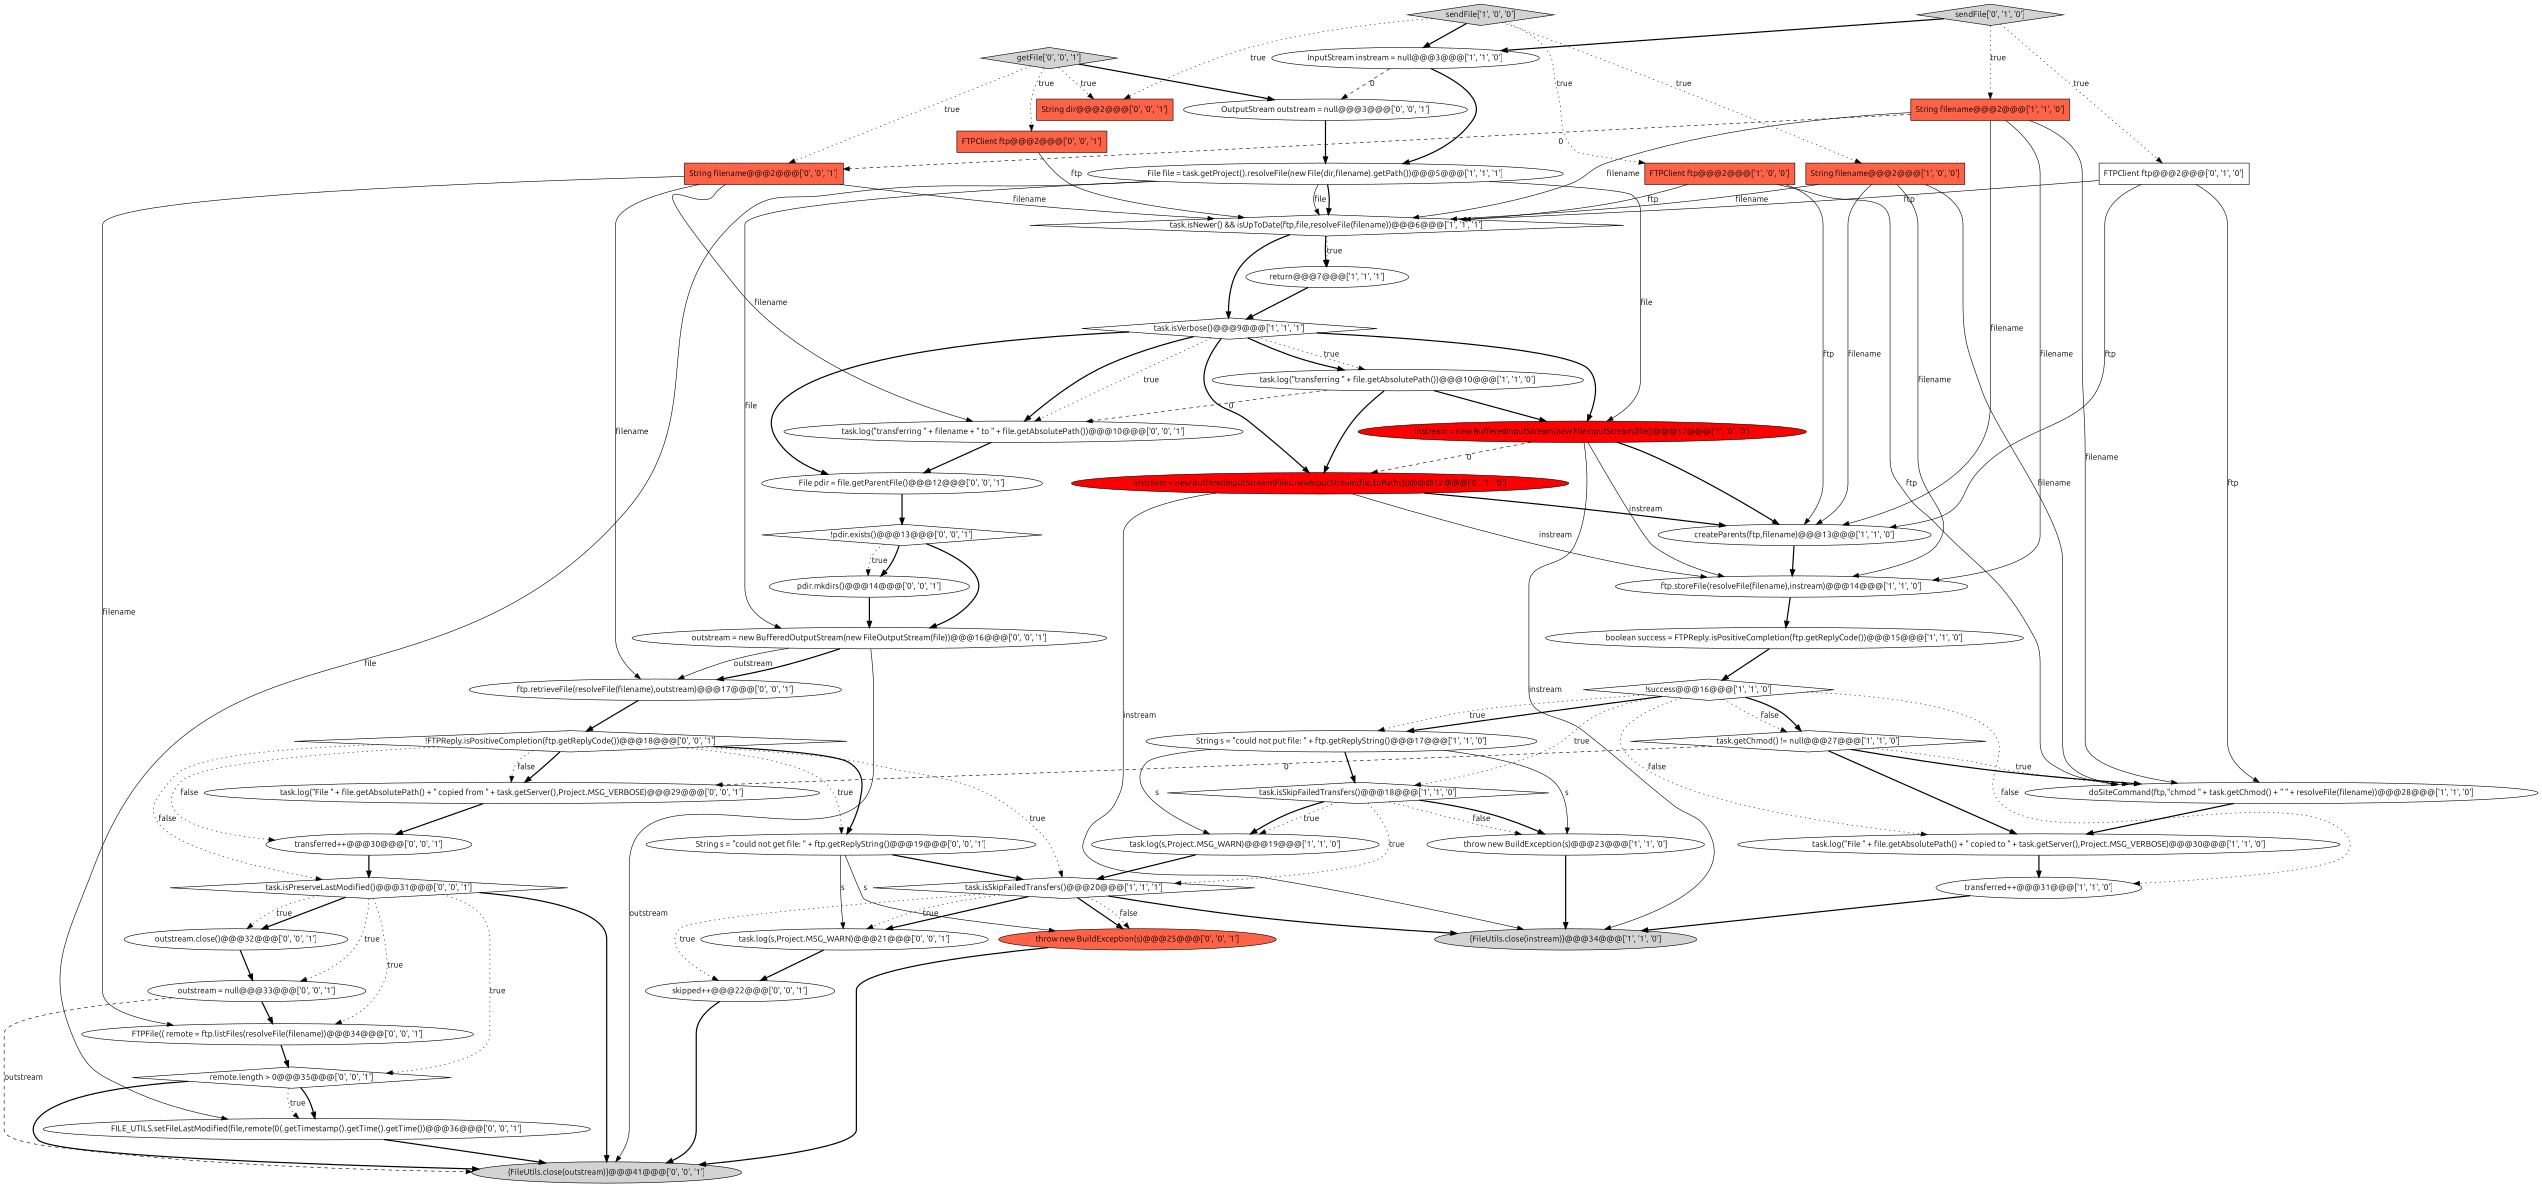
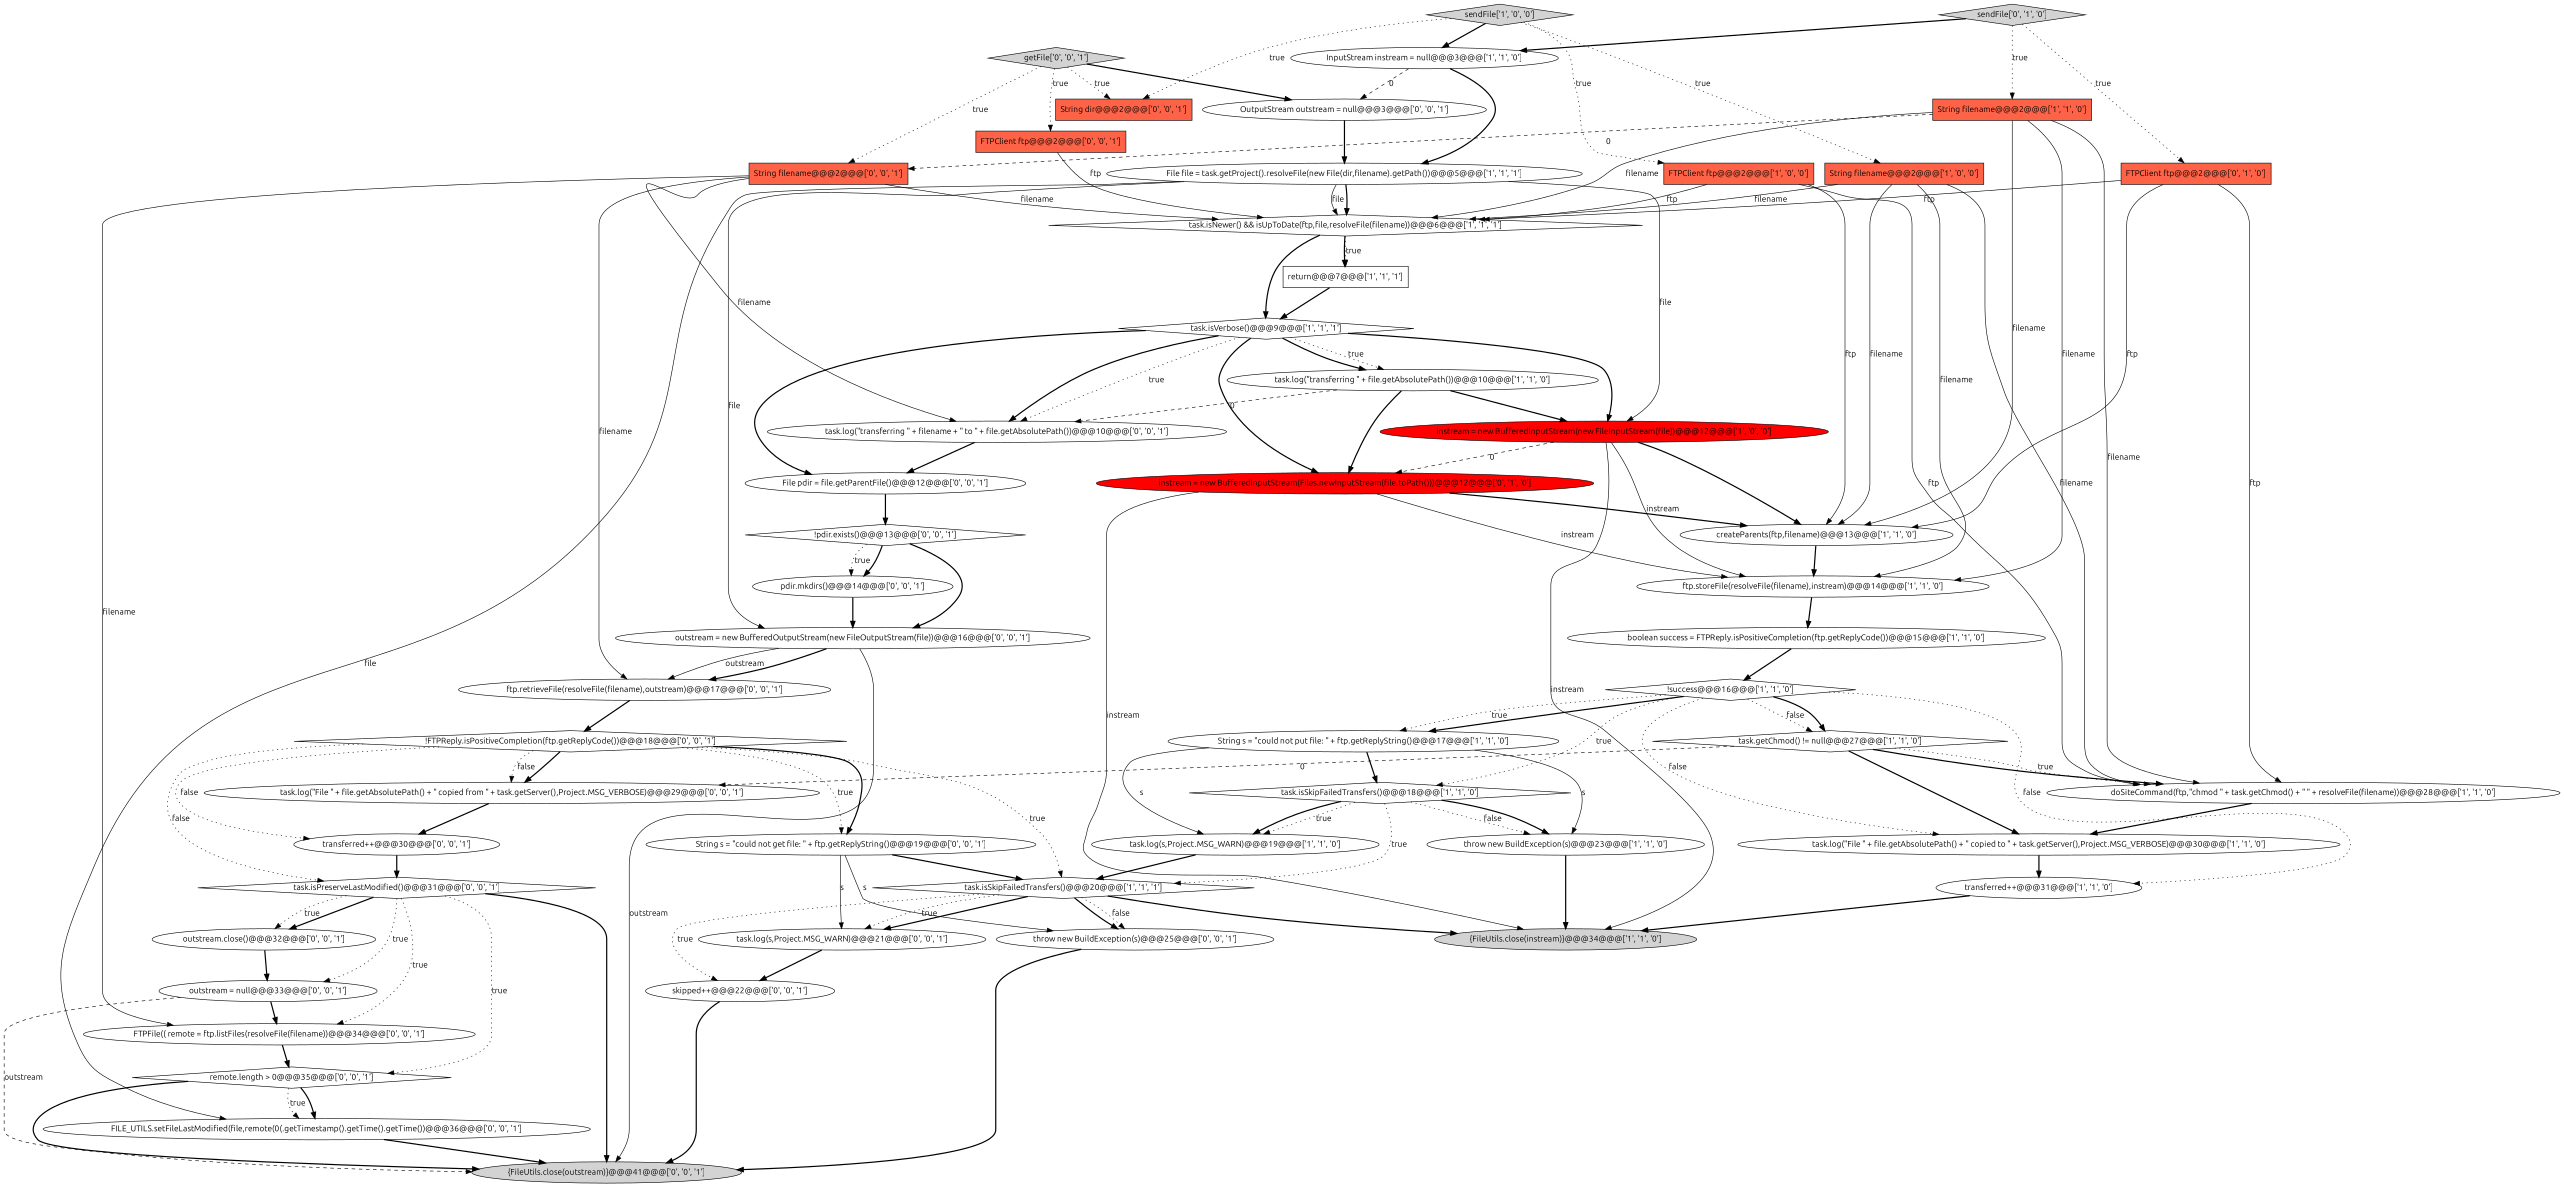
(2174, 174) -> (2196, 174)
(1327, 277) -> (1346, 277)
(1137, 939) -> (1135, 939)
